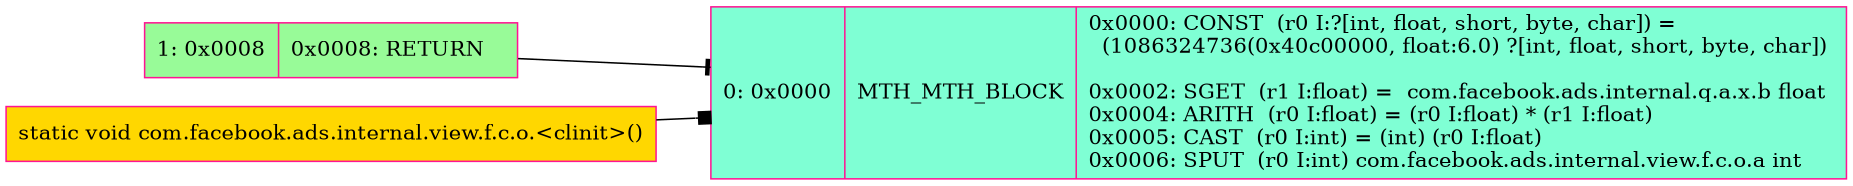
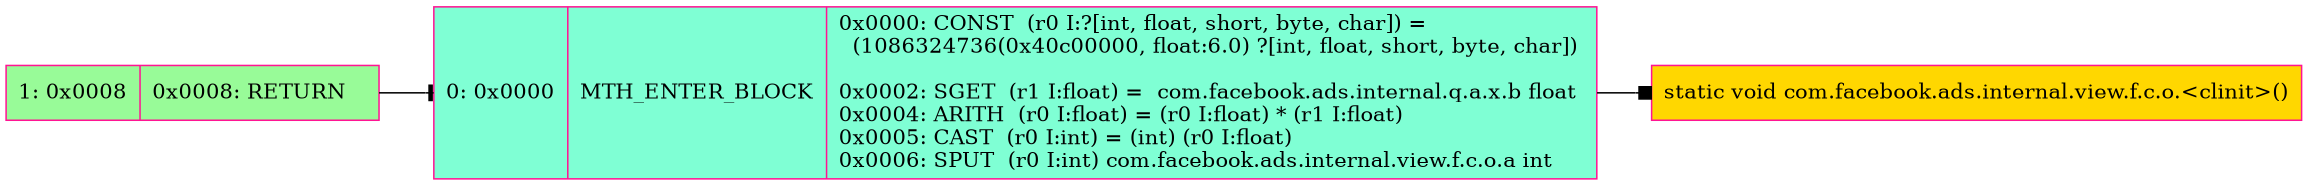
(961, 92) -> (697, 92)
(676, 119) -> (1616, 93)
